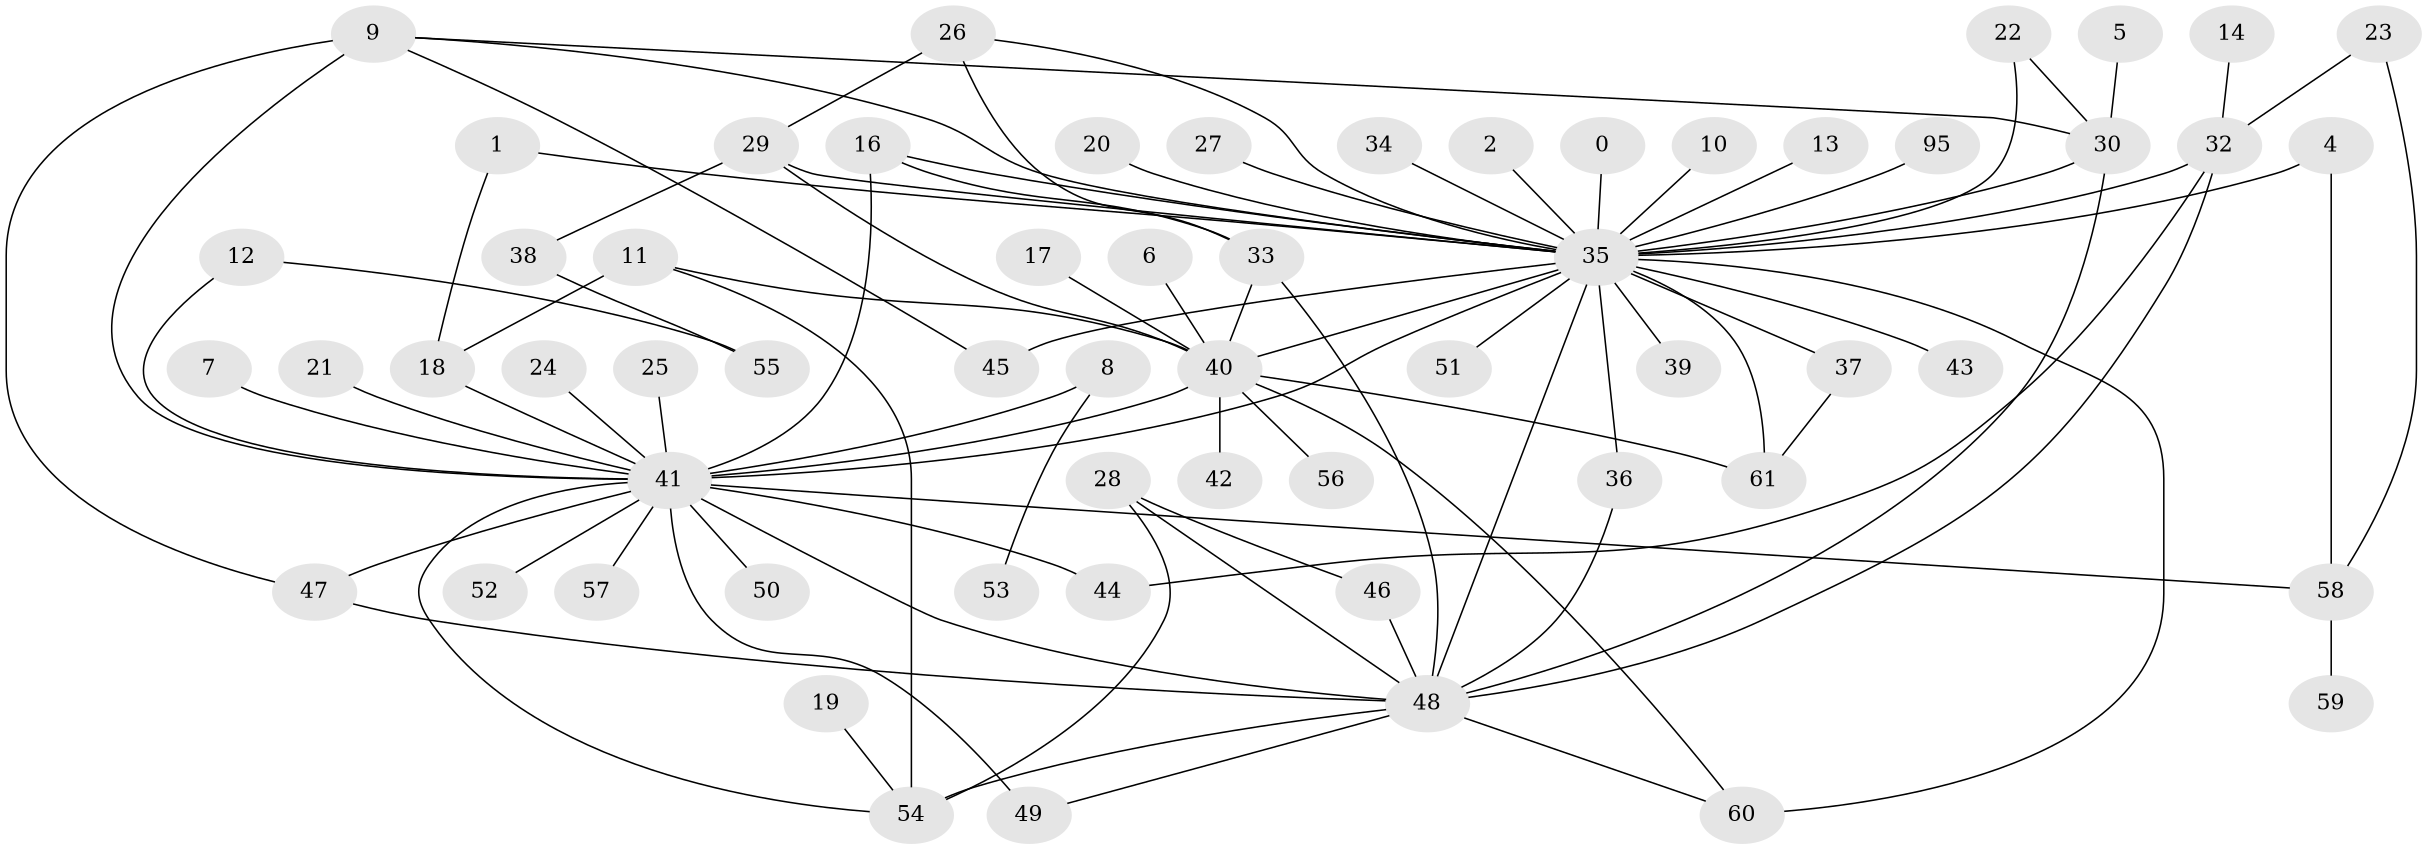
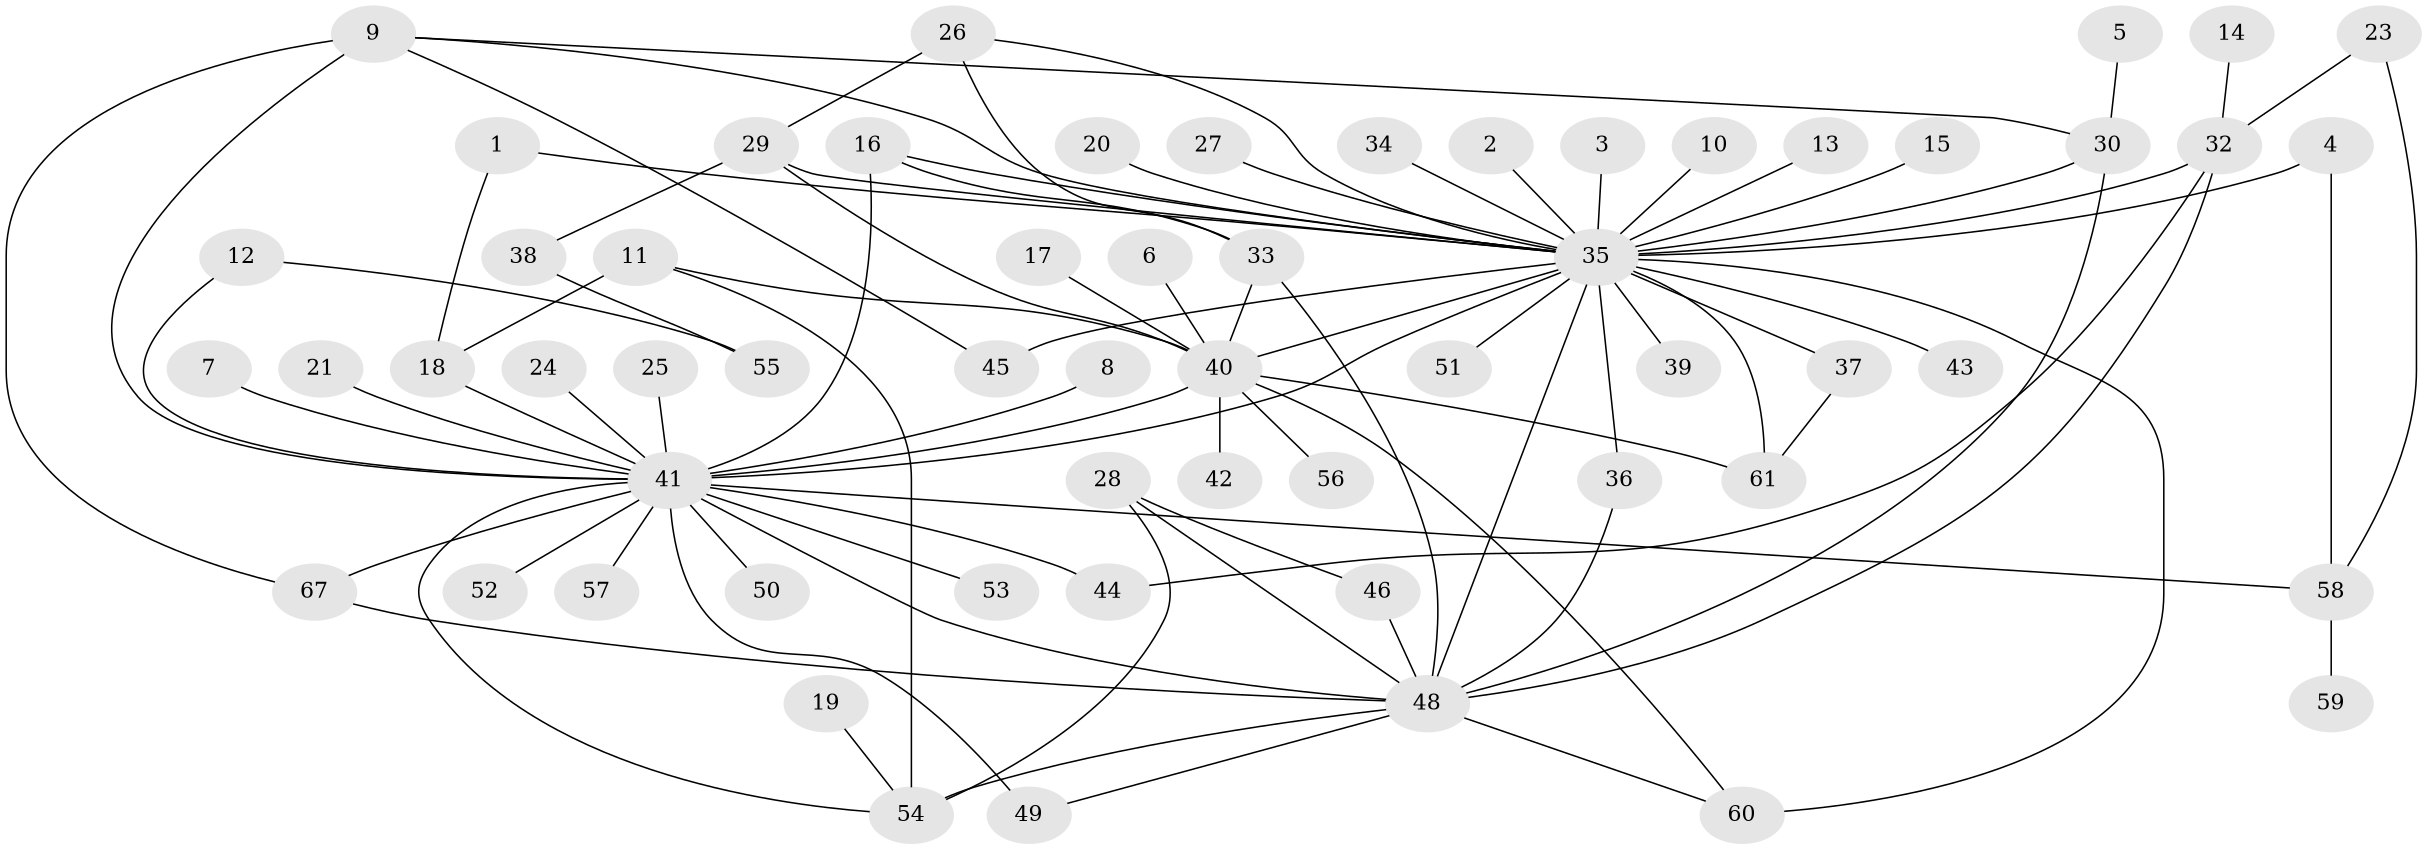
(2009, 34) -> none
(1603, 146) -> (1603, 146)
(1937, 146) -> (1937, 146)
(1041, 476) -> (833, 536)
(315, 592) -> (315, 592)
